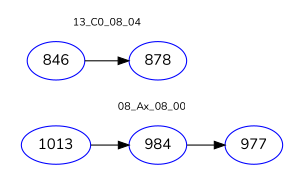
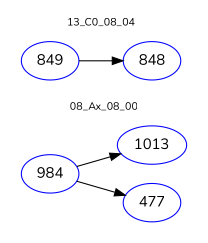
(56, 61) -> (50, 61)
(158, 61) -> (152, 61)
(105, 145) -> (94, 162)
(254, 145) -> (152, 203)
